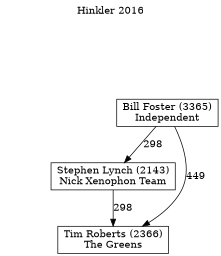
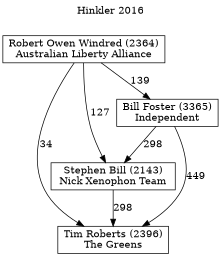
none -> (84, 49)
(113, 176) -> (113, 176)
(113, 240) -> (113, 240)
